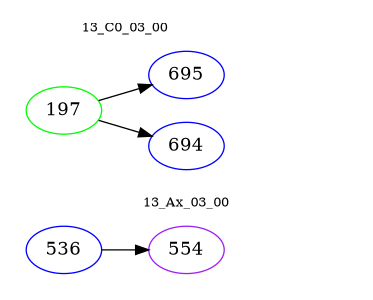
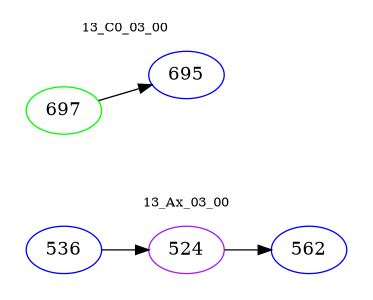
(64, 110) -> (64, 110)
(186, 146) -> none
(186, 250) -> (186, 250)
none -> (309, 250)
